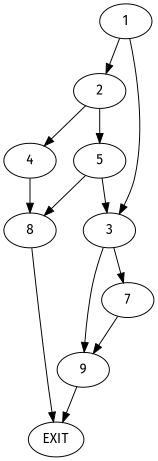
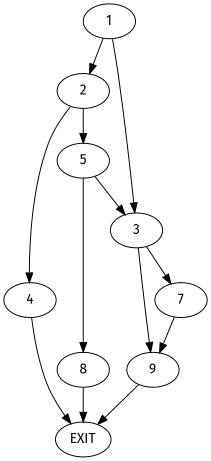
(30, 191) -> (42, 369)
